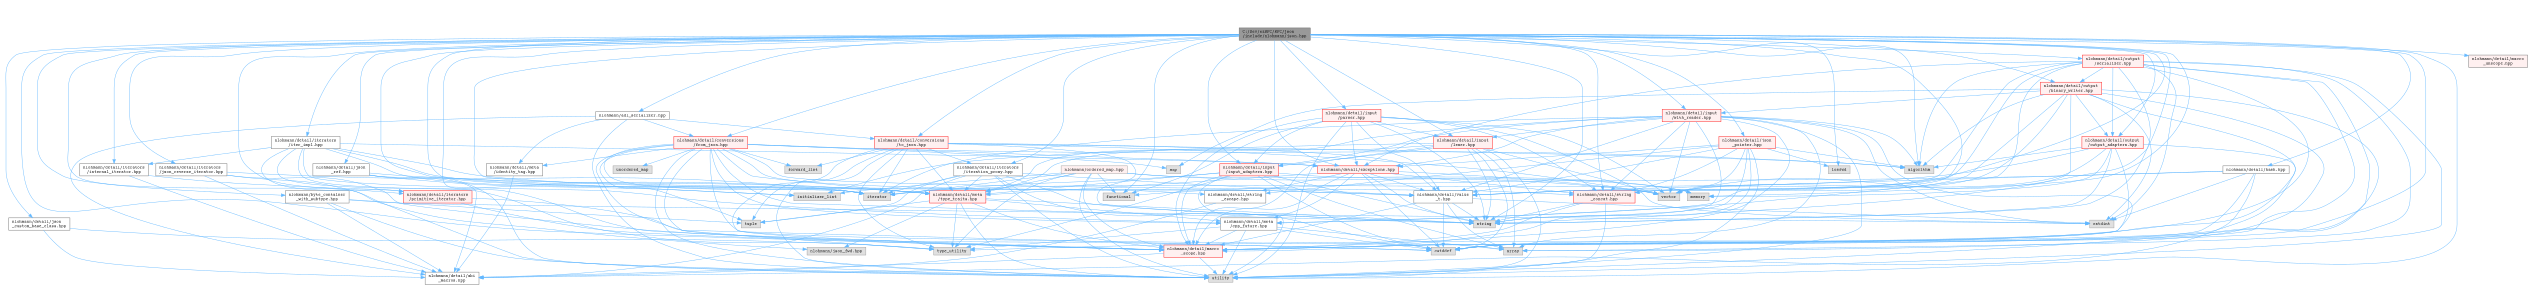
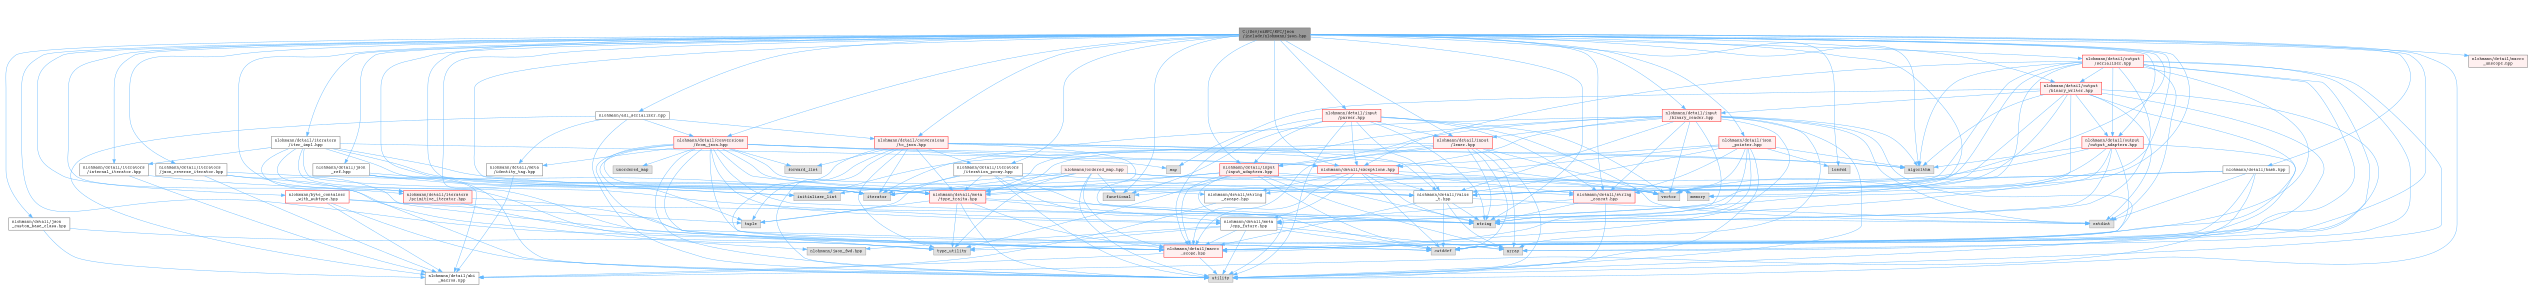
(1692, 115) -> (1692, 115)
(317, 197) -> (317, 197)
(896, 224) -> (1045, 237)
(1470, 235) -> (1413, 211)
(731, 254) -> none
